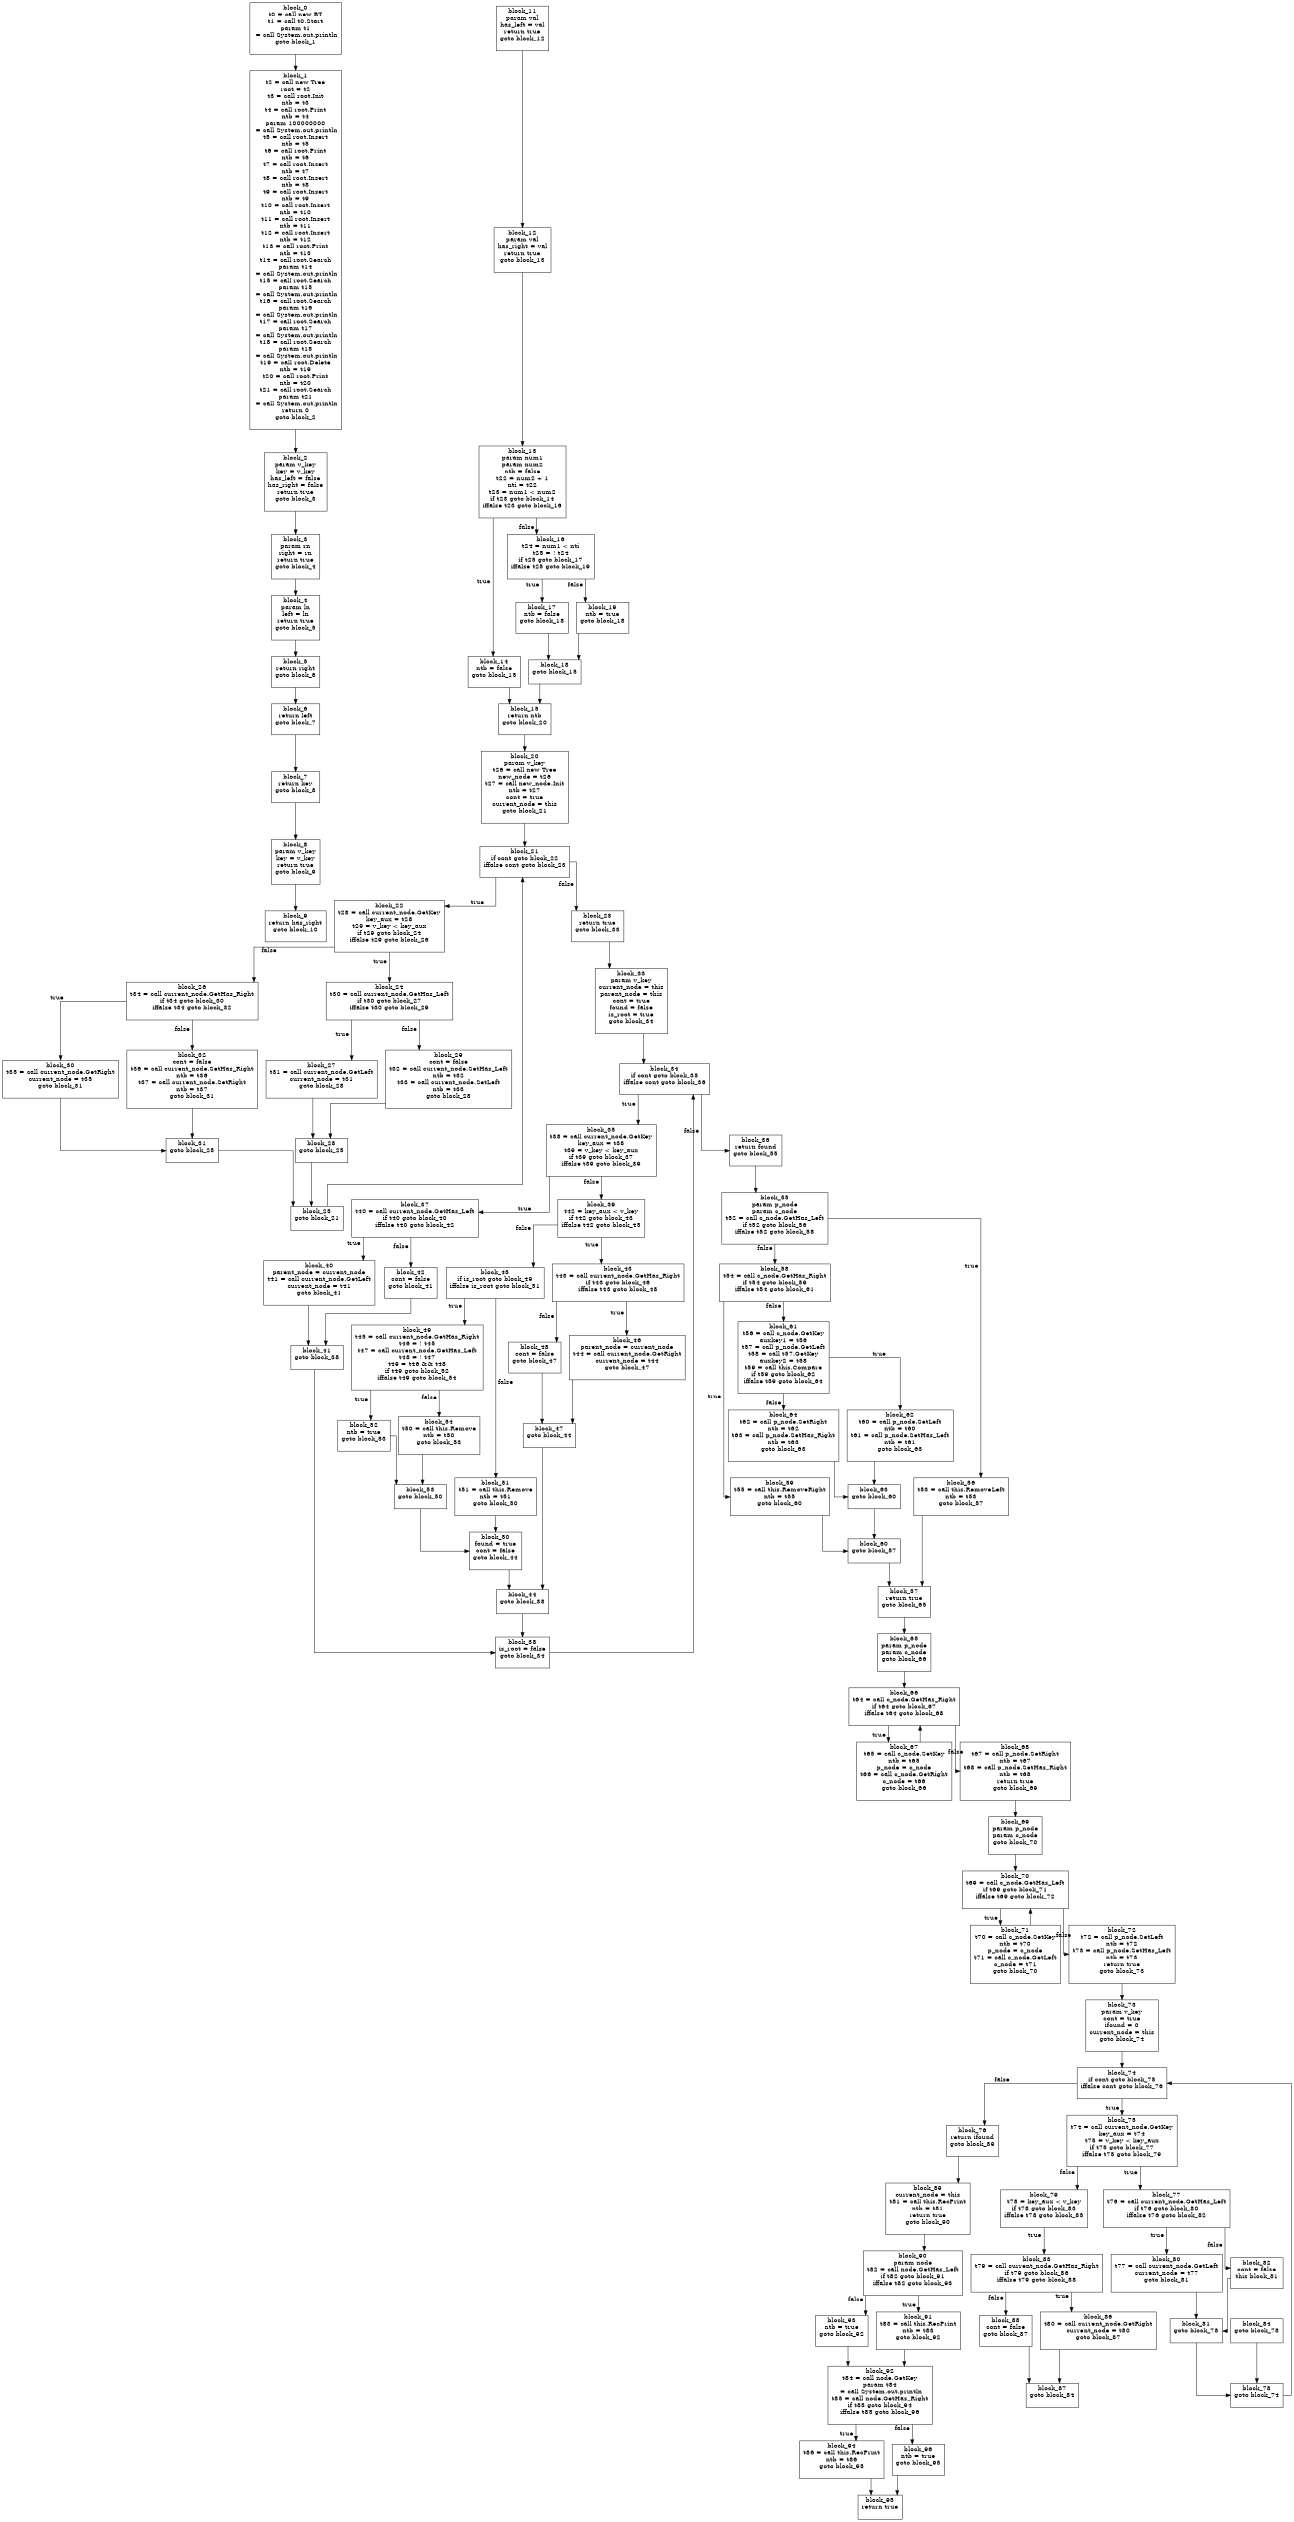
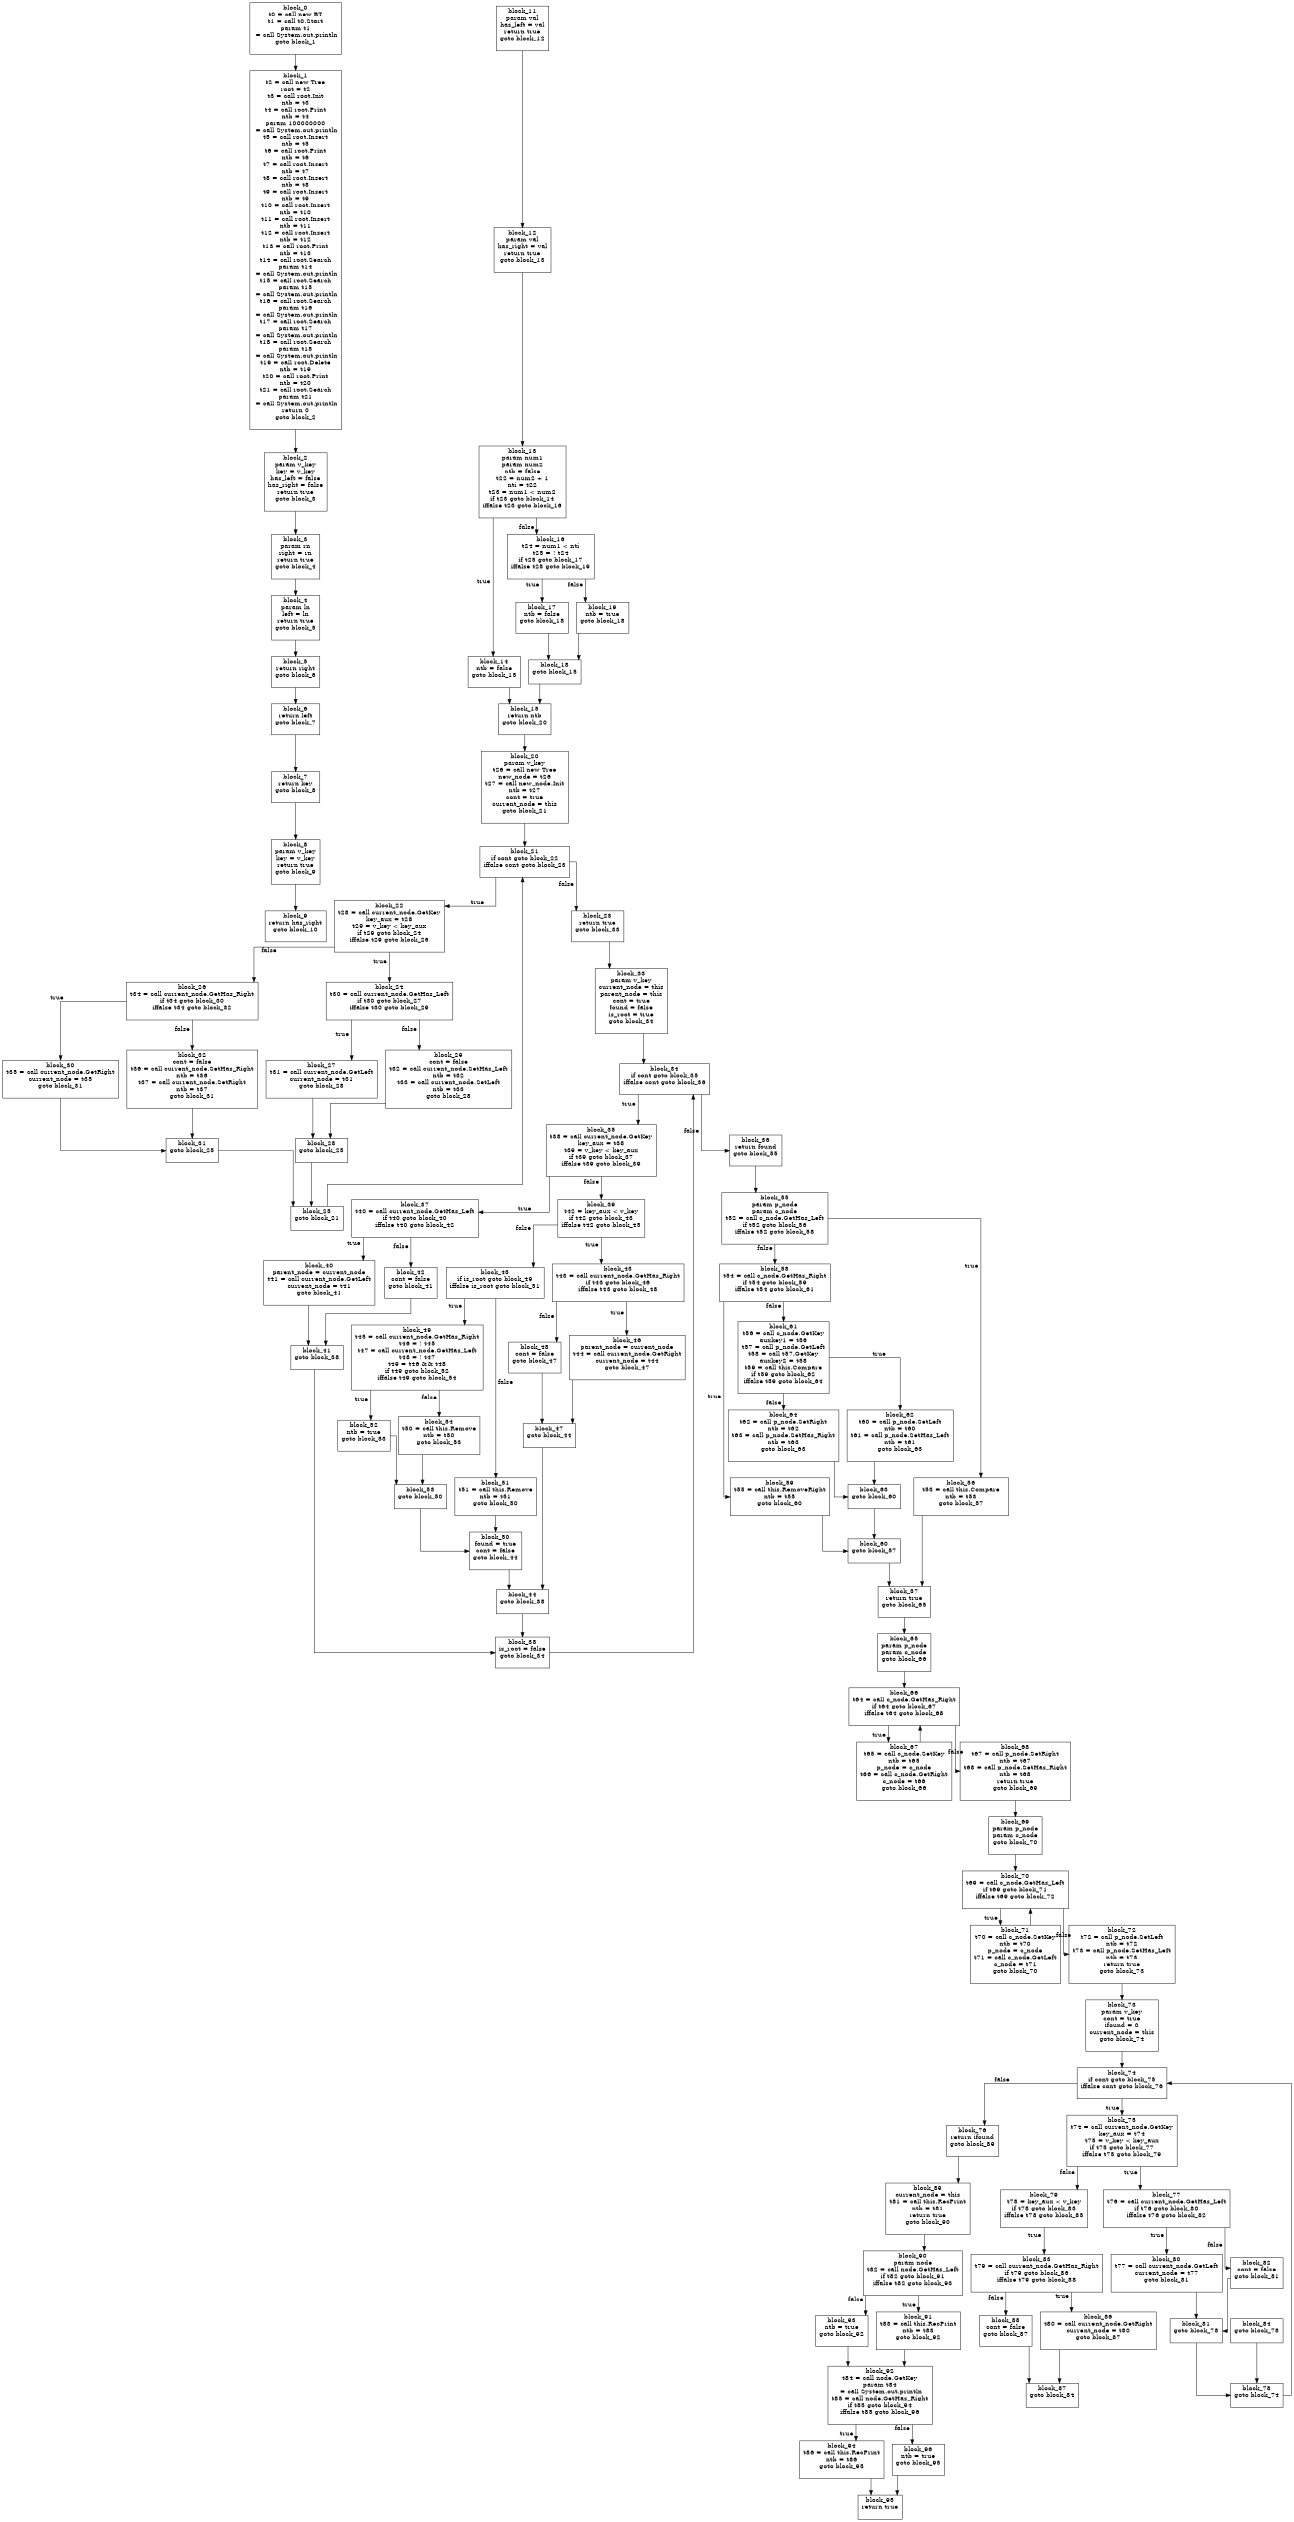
(961, 1497) -> (961, 1497)
(1257, 2273) -> (1257, 2273)
